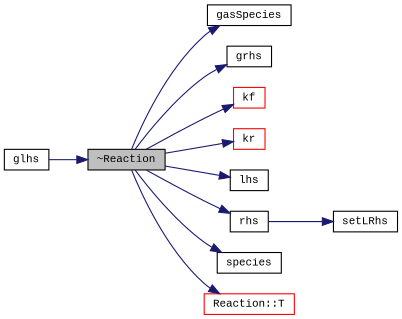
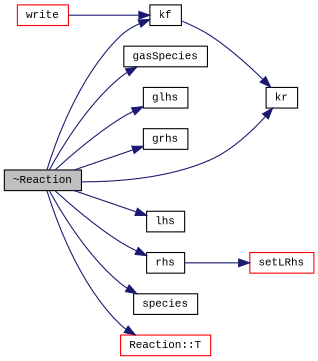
none -> (43, 15)
none -> (225, 46)
(249, 98) -> (166, 15)
(249, 139) -> (282, 98)
(63, 160) -> (92, 138)
(365, 222) -> (282, 263)
